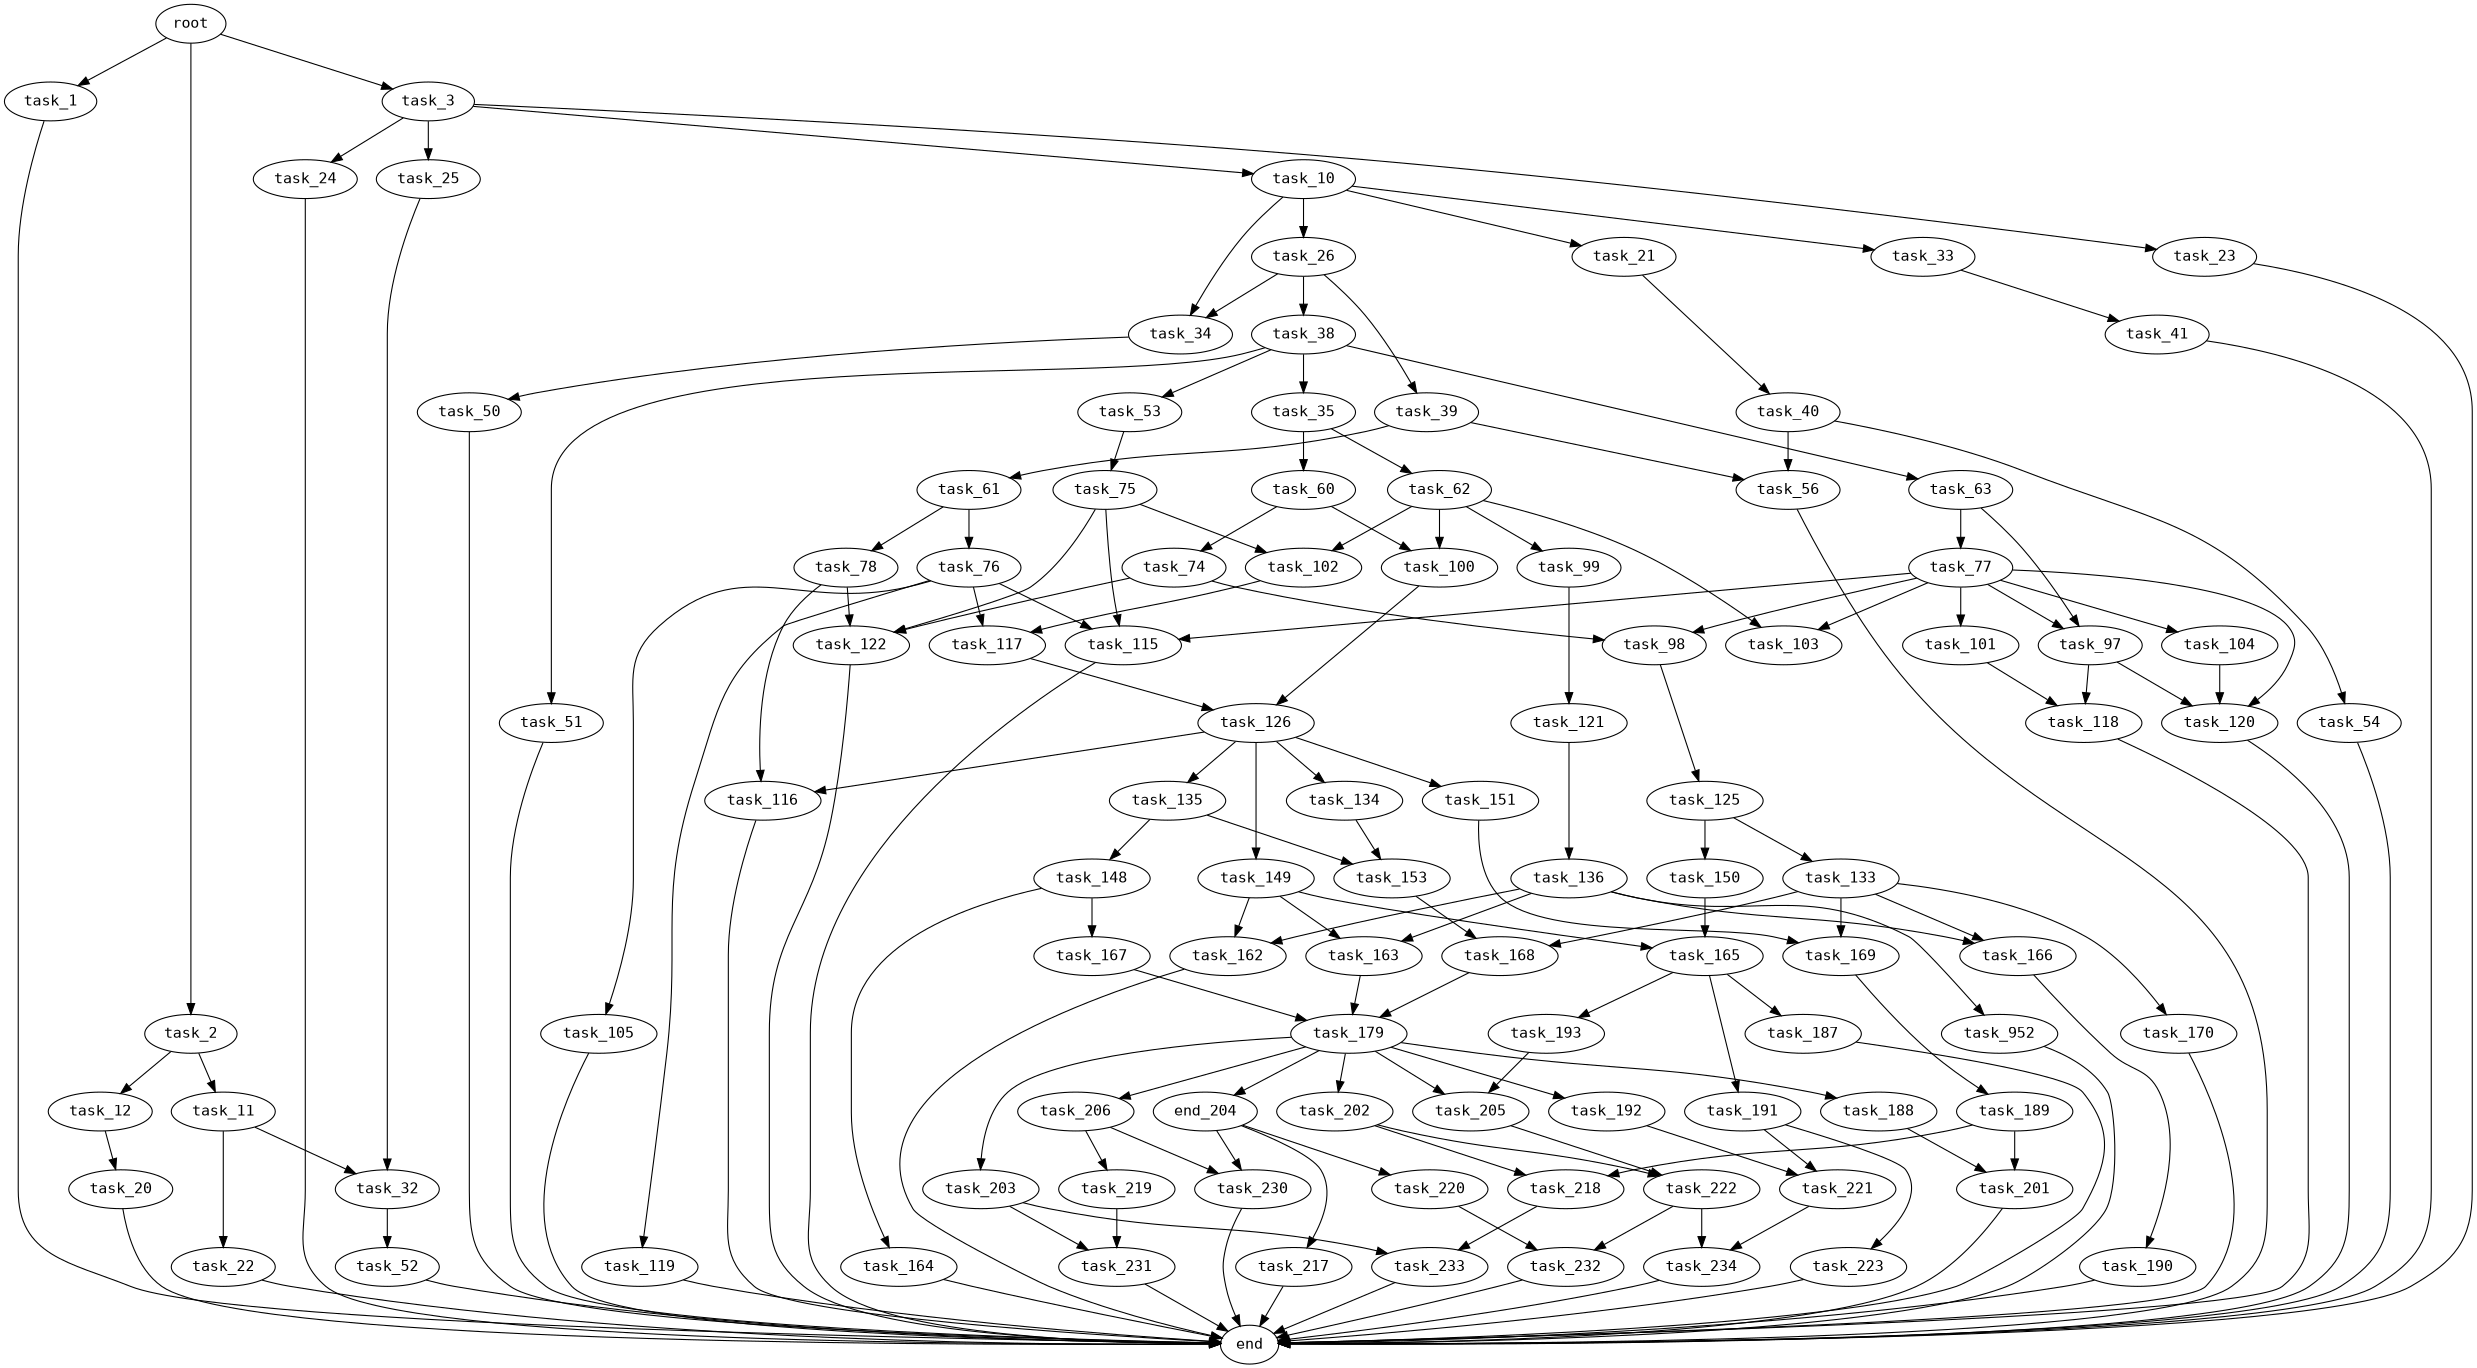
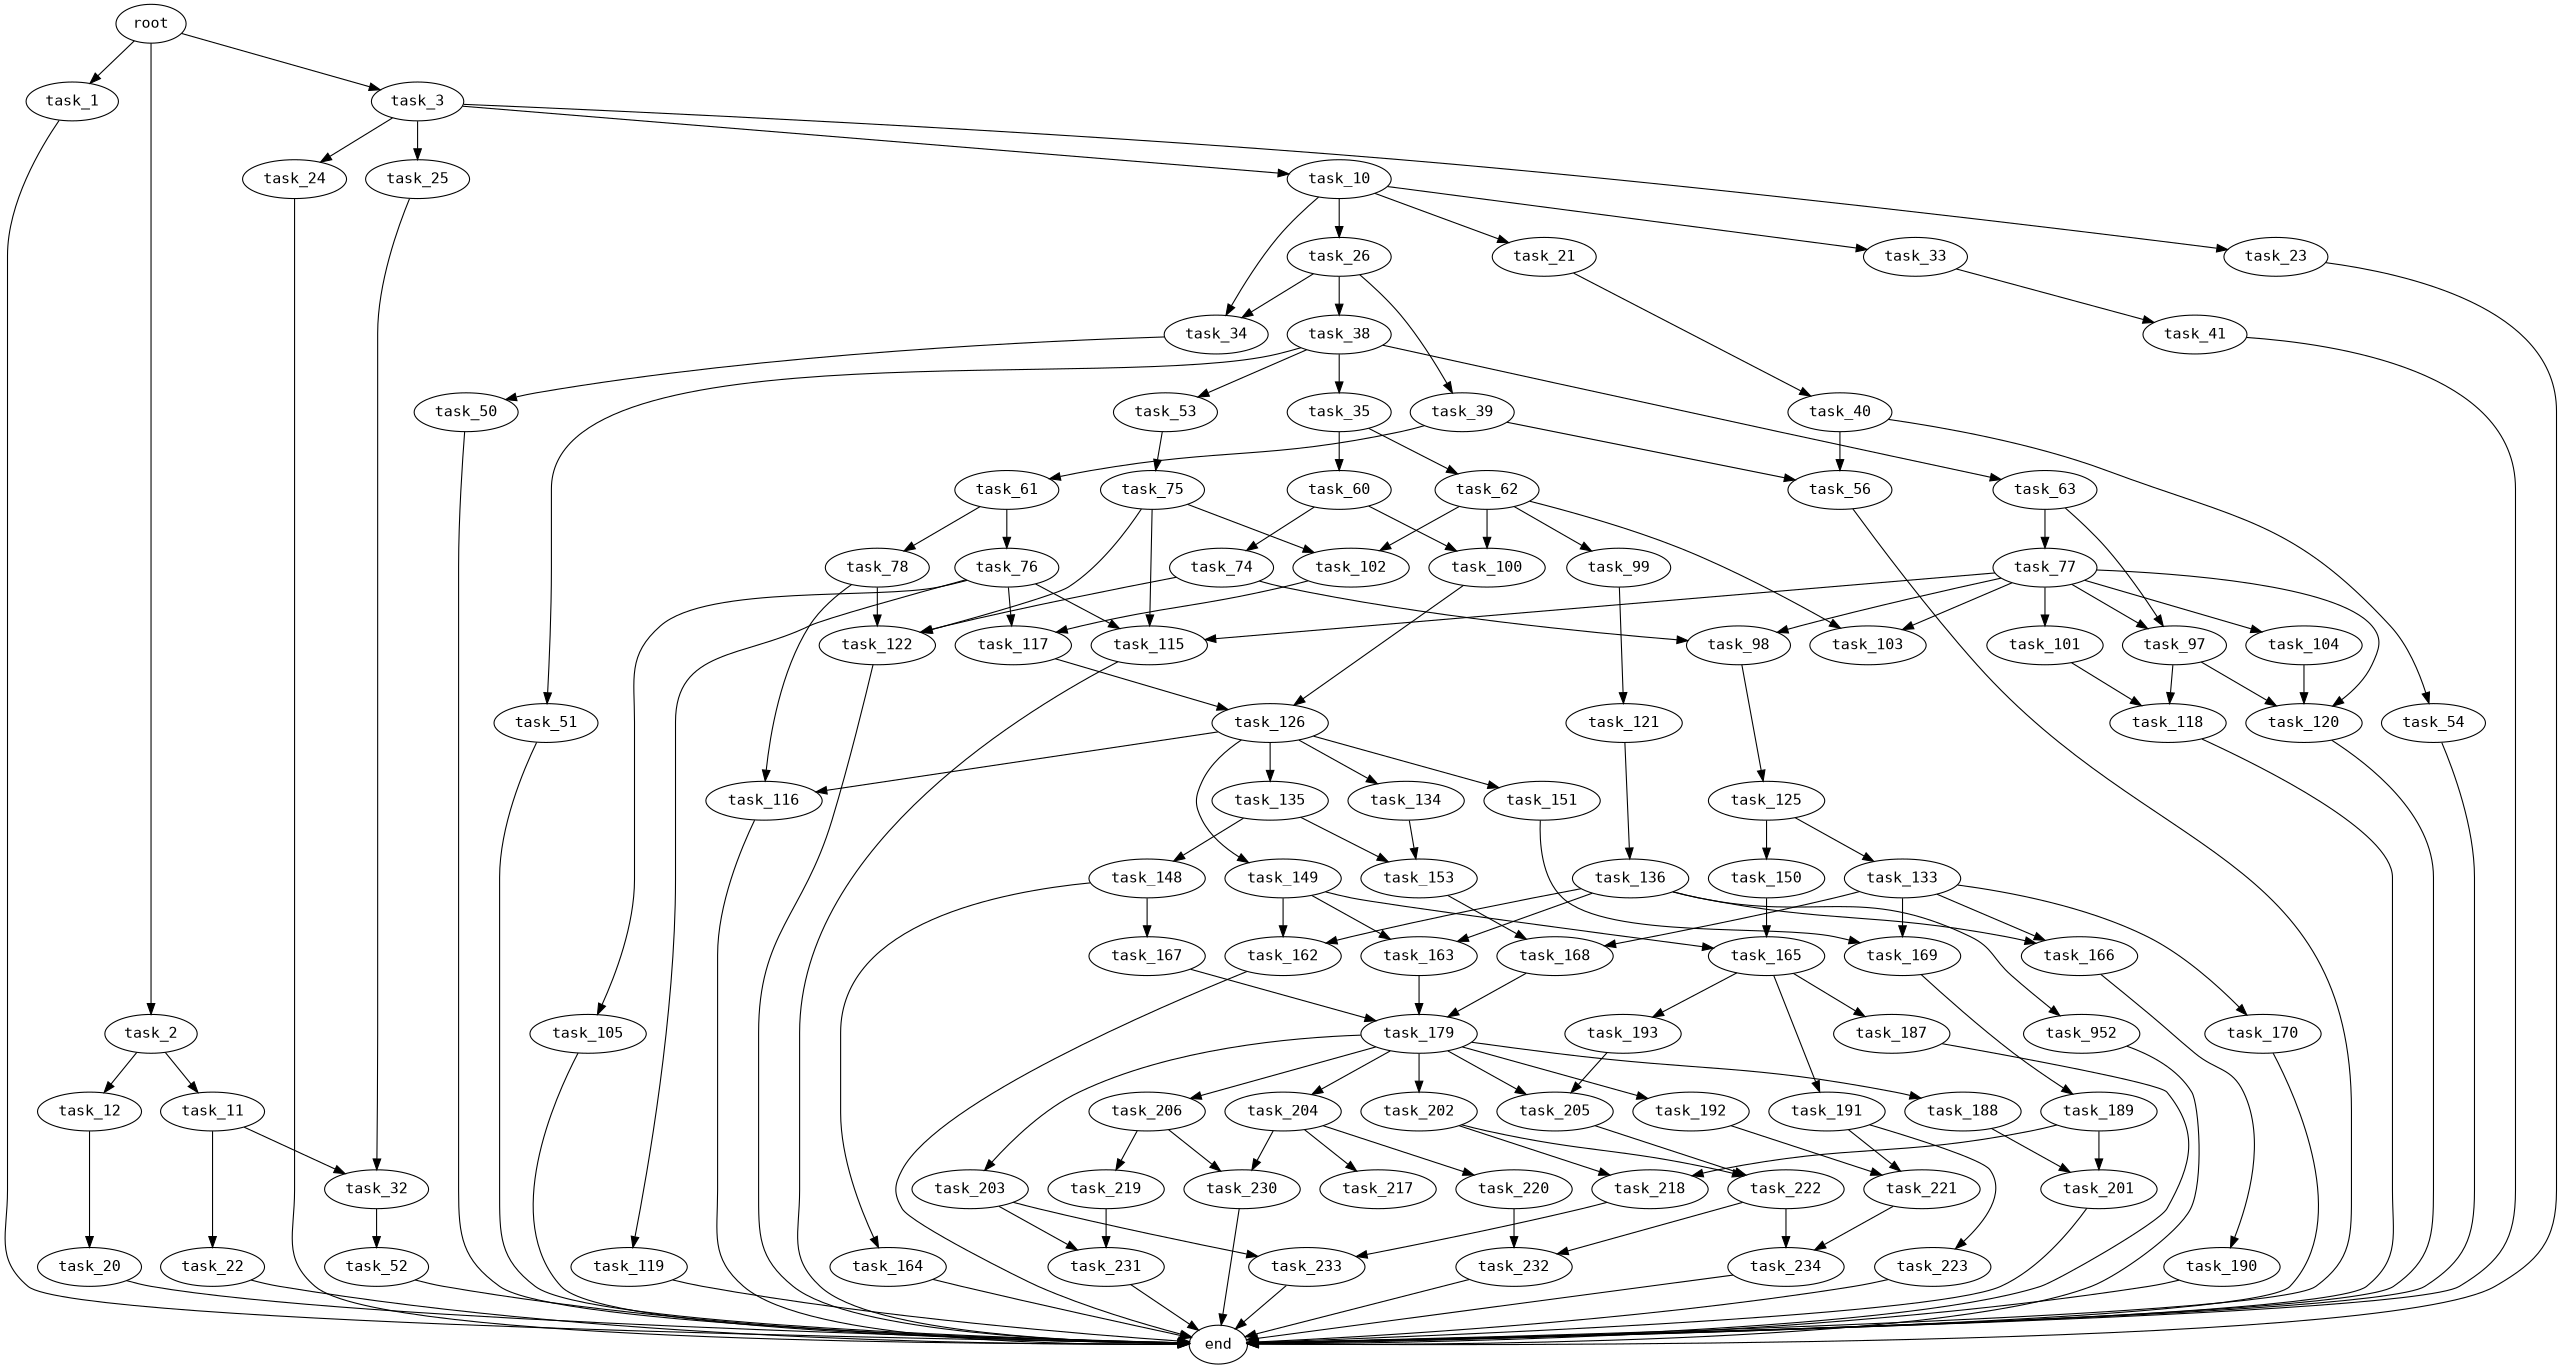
(1205, 1112) -> (1283, 1112)
(1274, 1301) -> none
